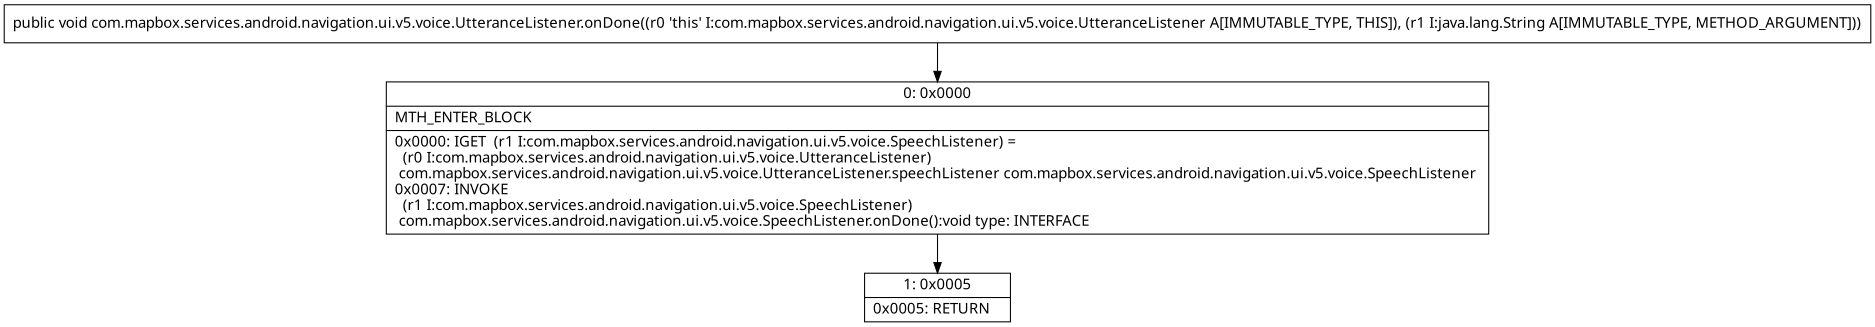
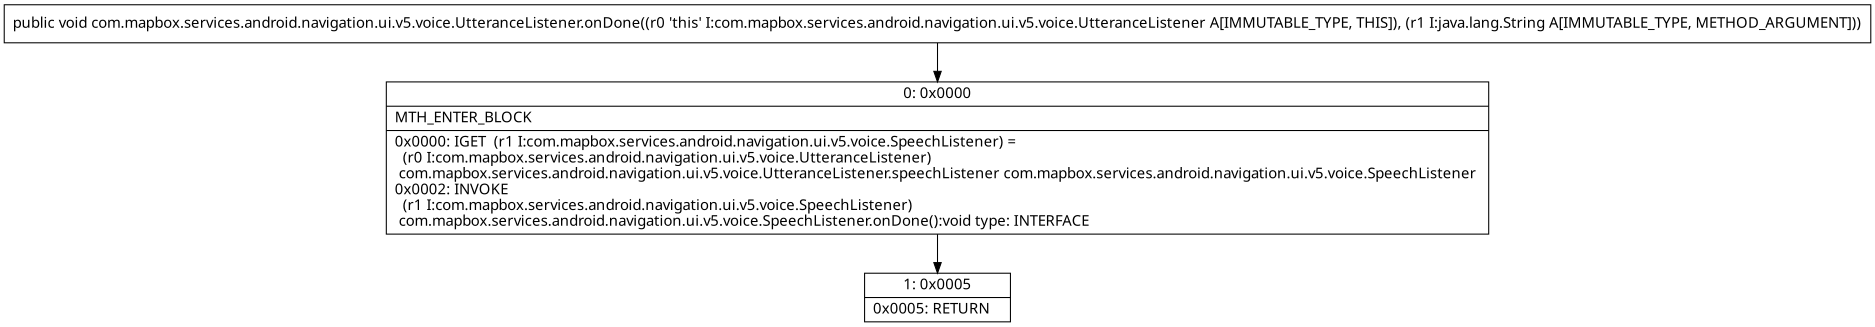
(456, 190) -> (456, 190)
